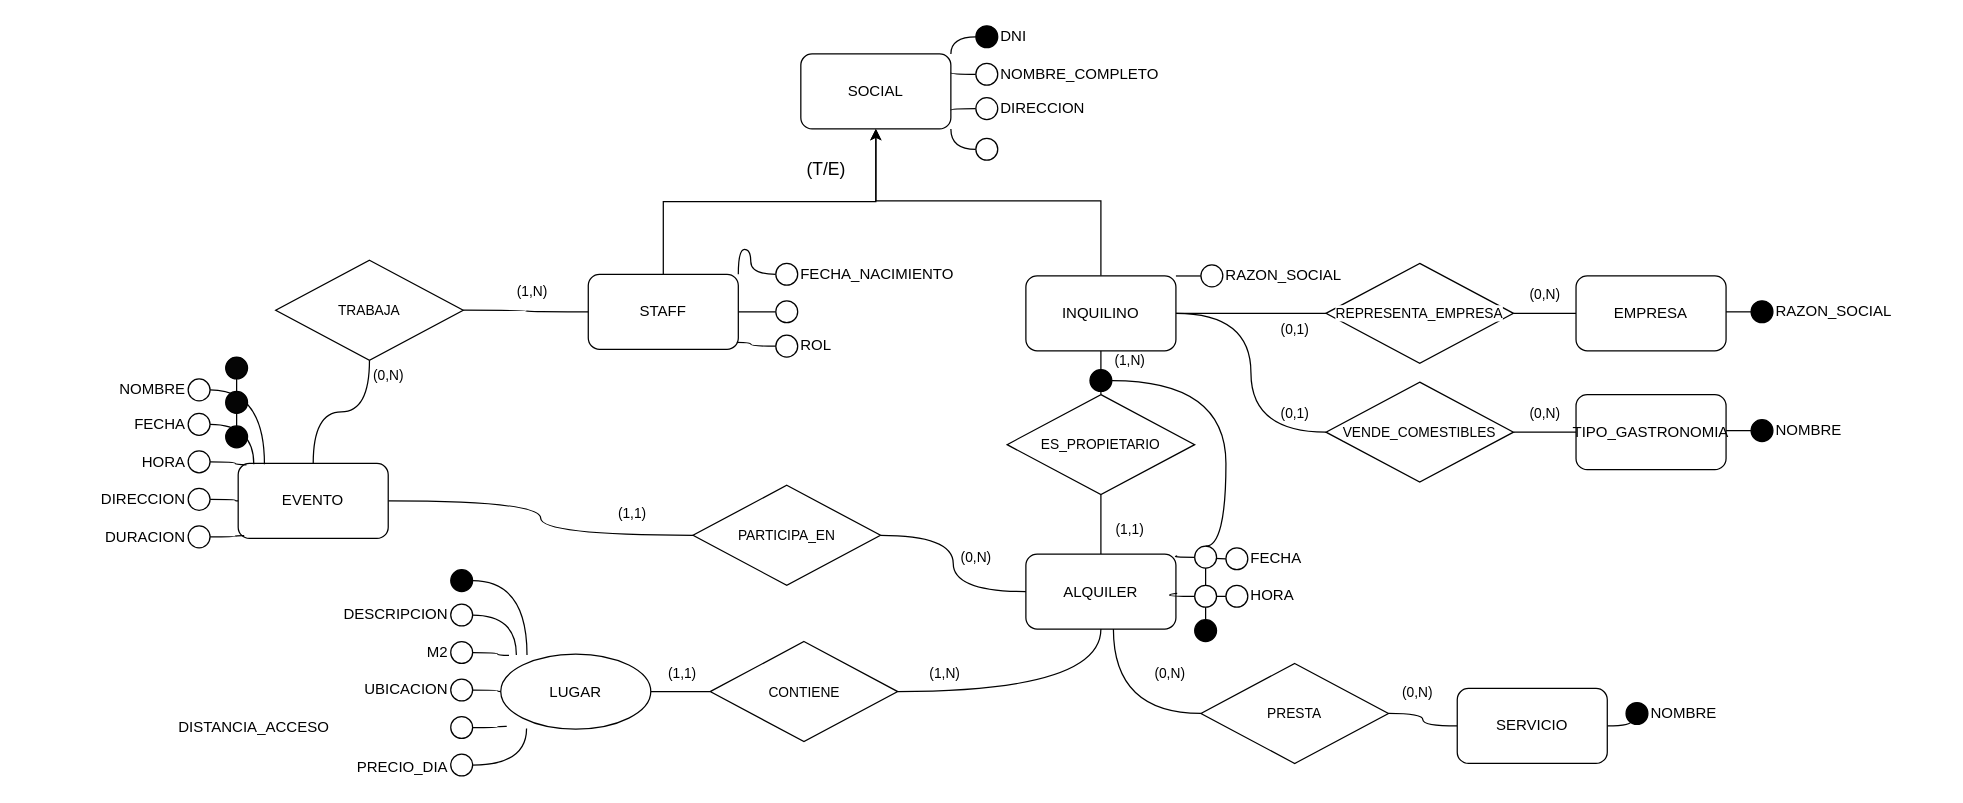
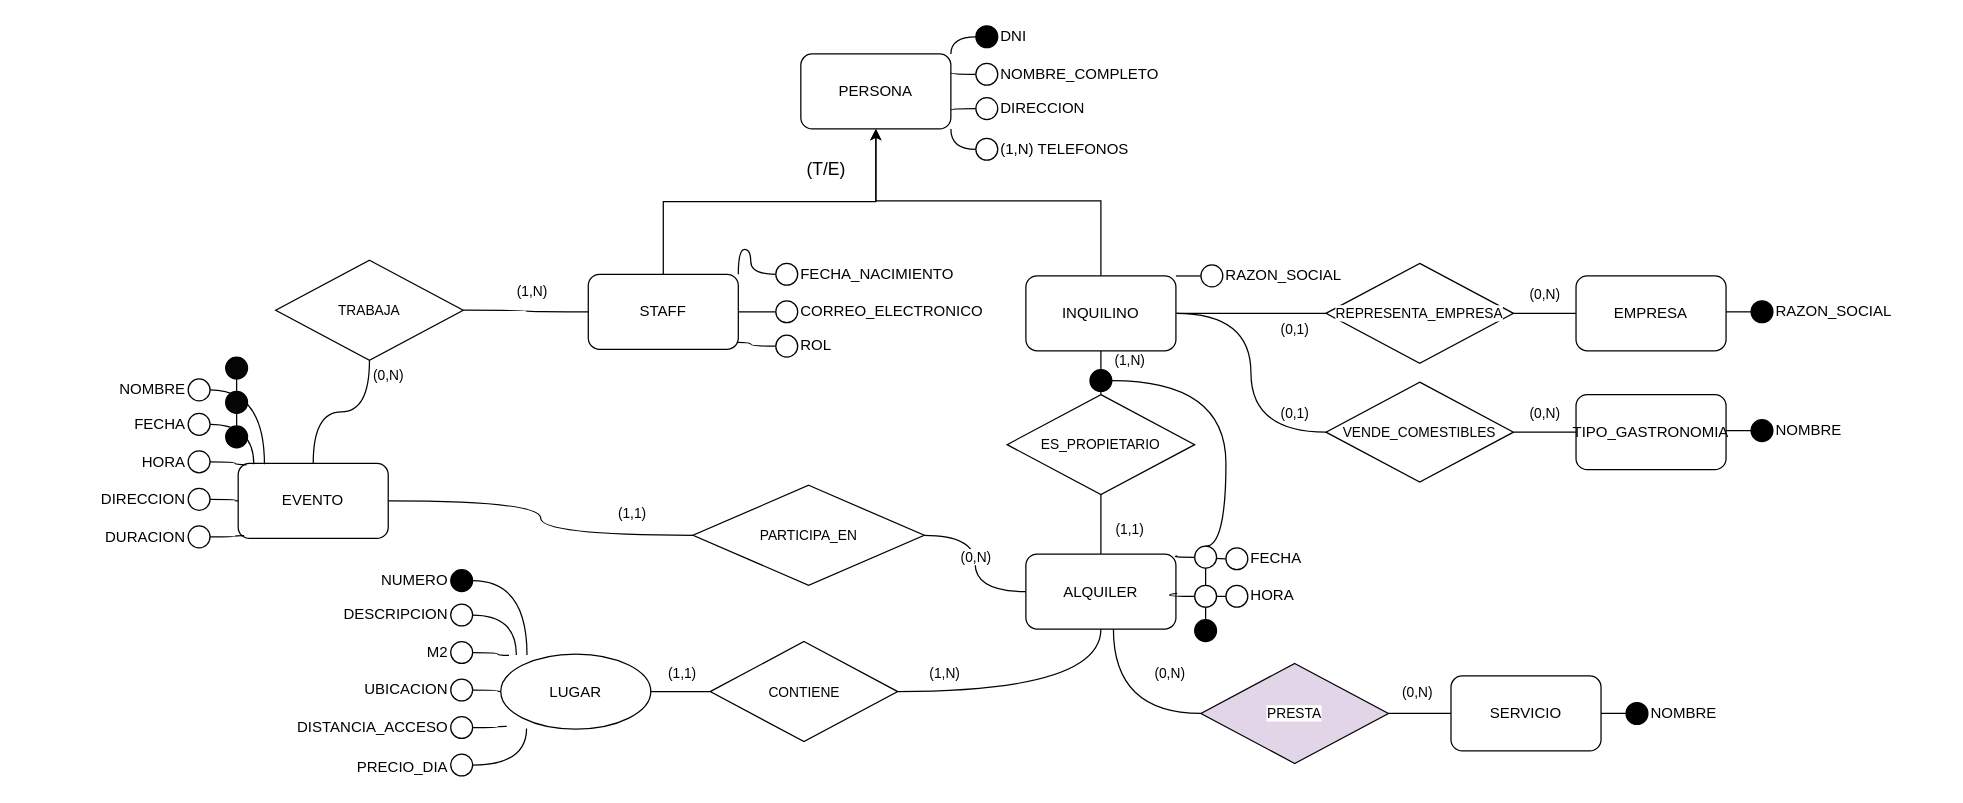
(876, 92) -> (876, 92)
none -> (1079, 149)
none -> (879, 312)
(787, 535) -> (808, 535)
none -> (419, 580)
(1294, 713) -> (1294, 713)
(1532, 726) -> (1526, 713)
(251, 727) -> (369, 727)
